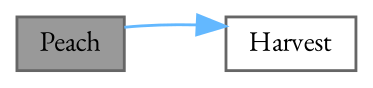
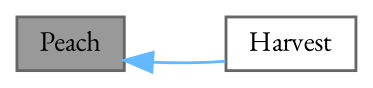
(161, 25) -> (189, 63)
